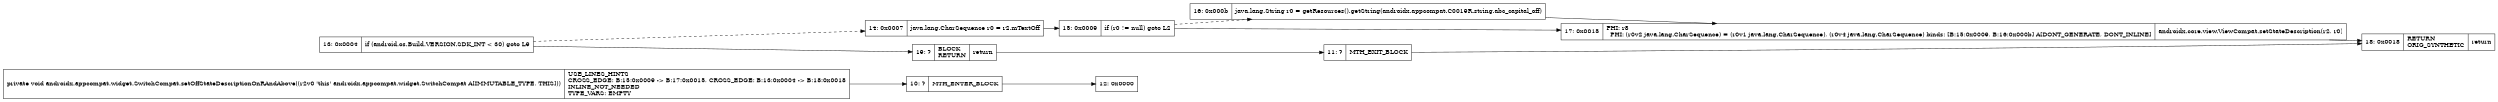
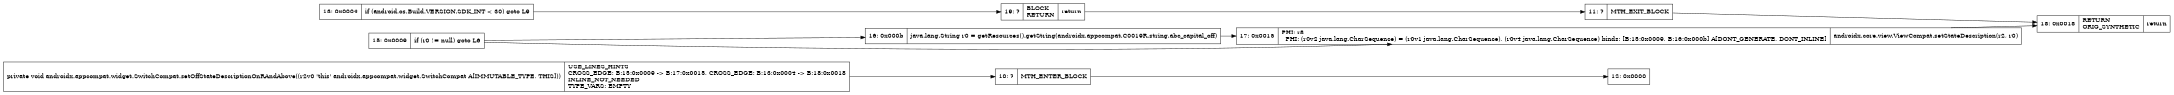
(1211, 22) -> (673, 39)
(954, 28) -> none
(1138, 28) -> (447, 41)
